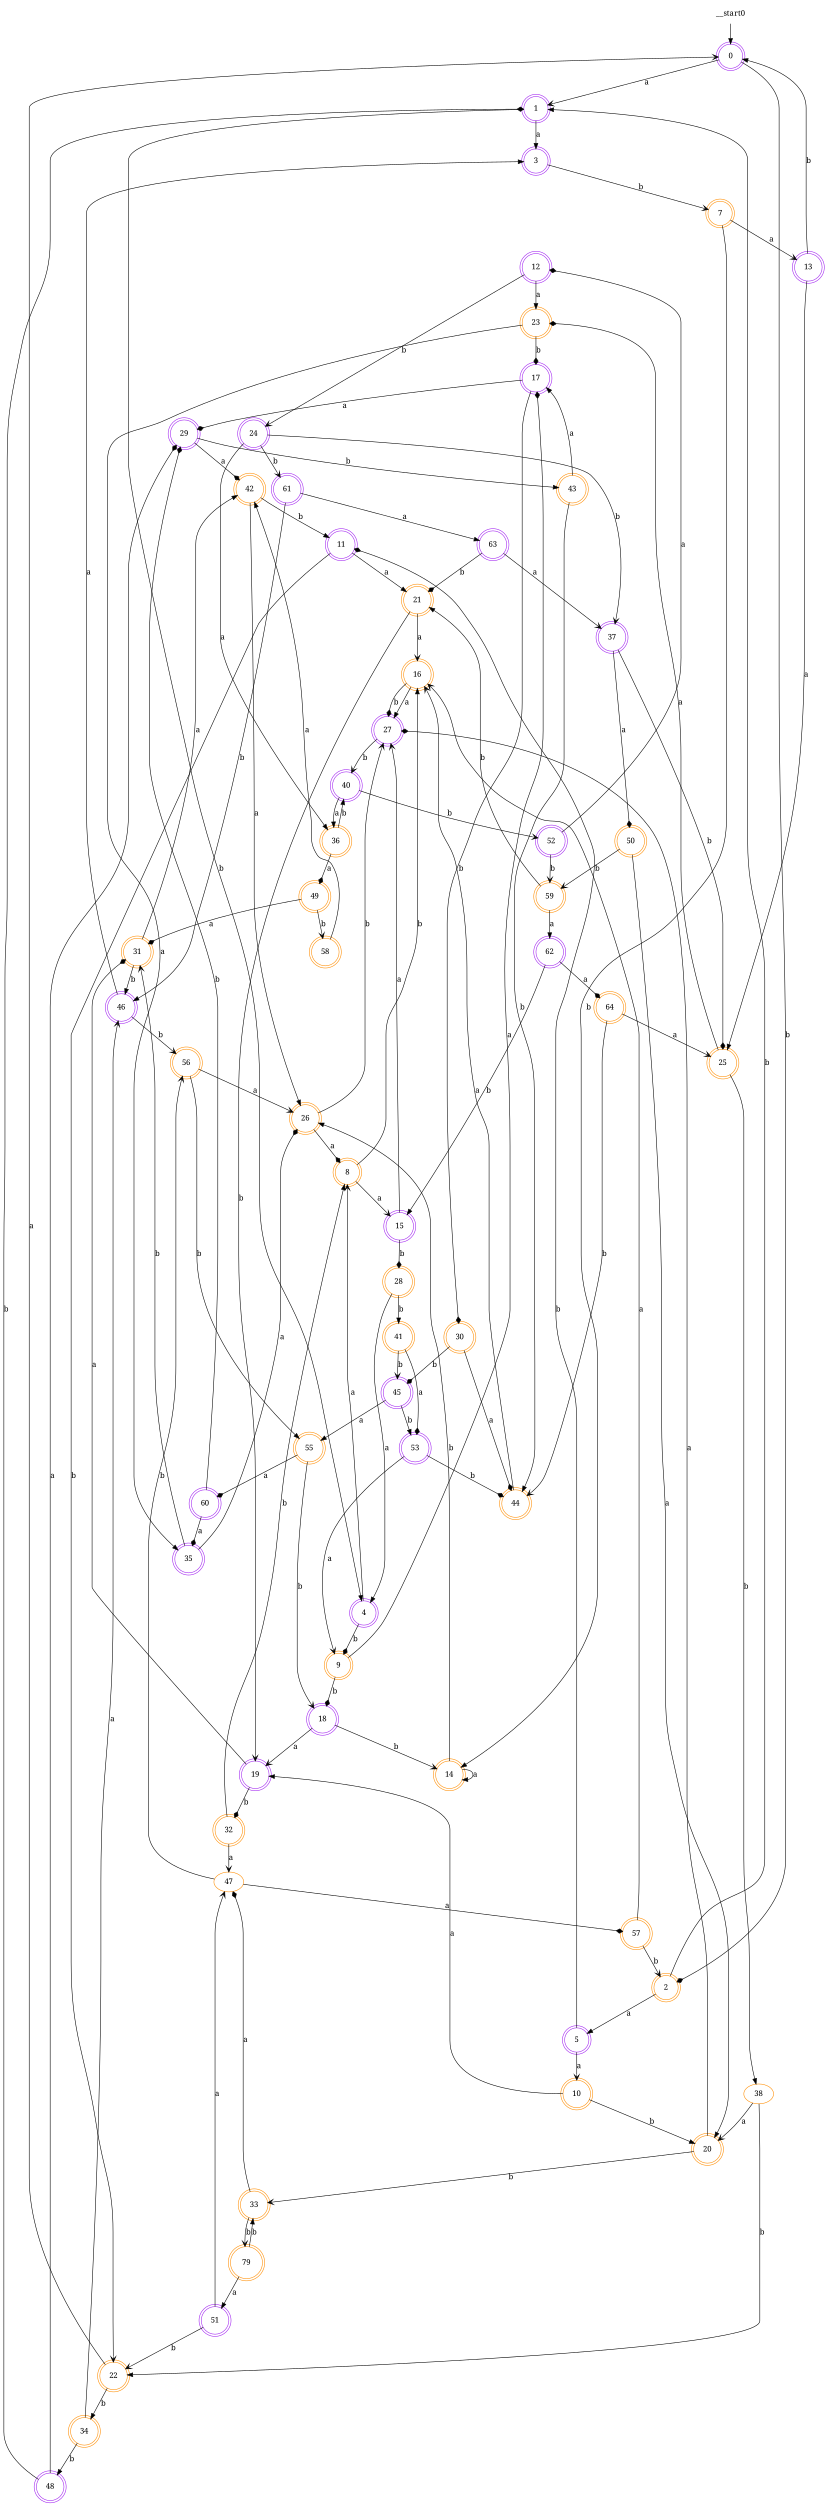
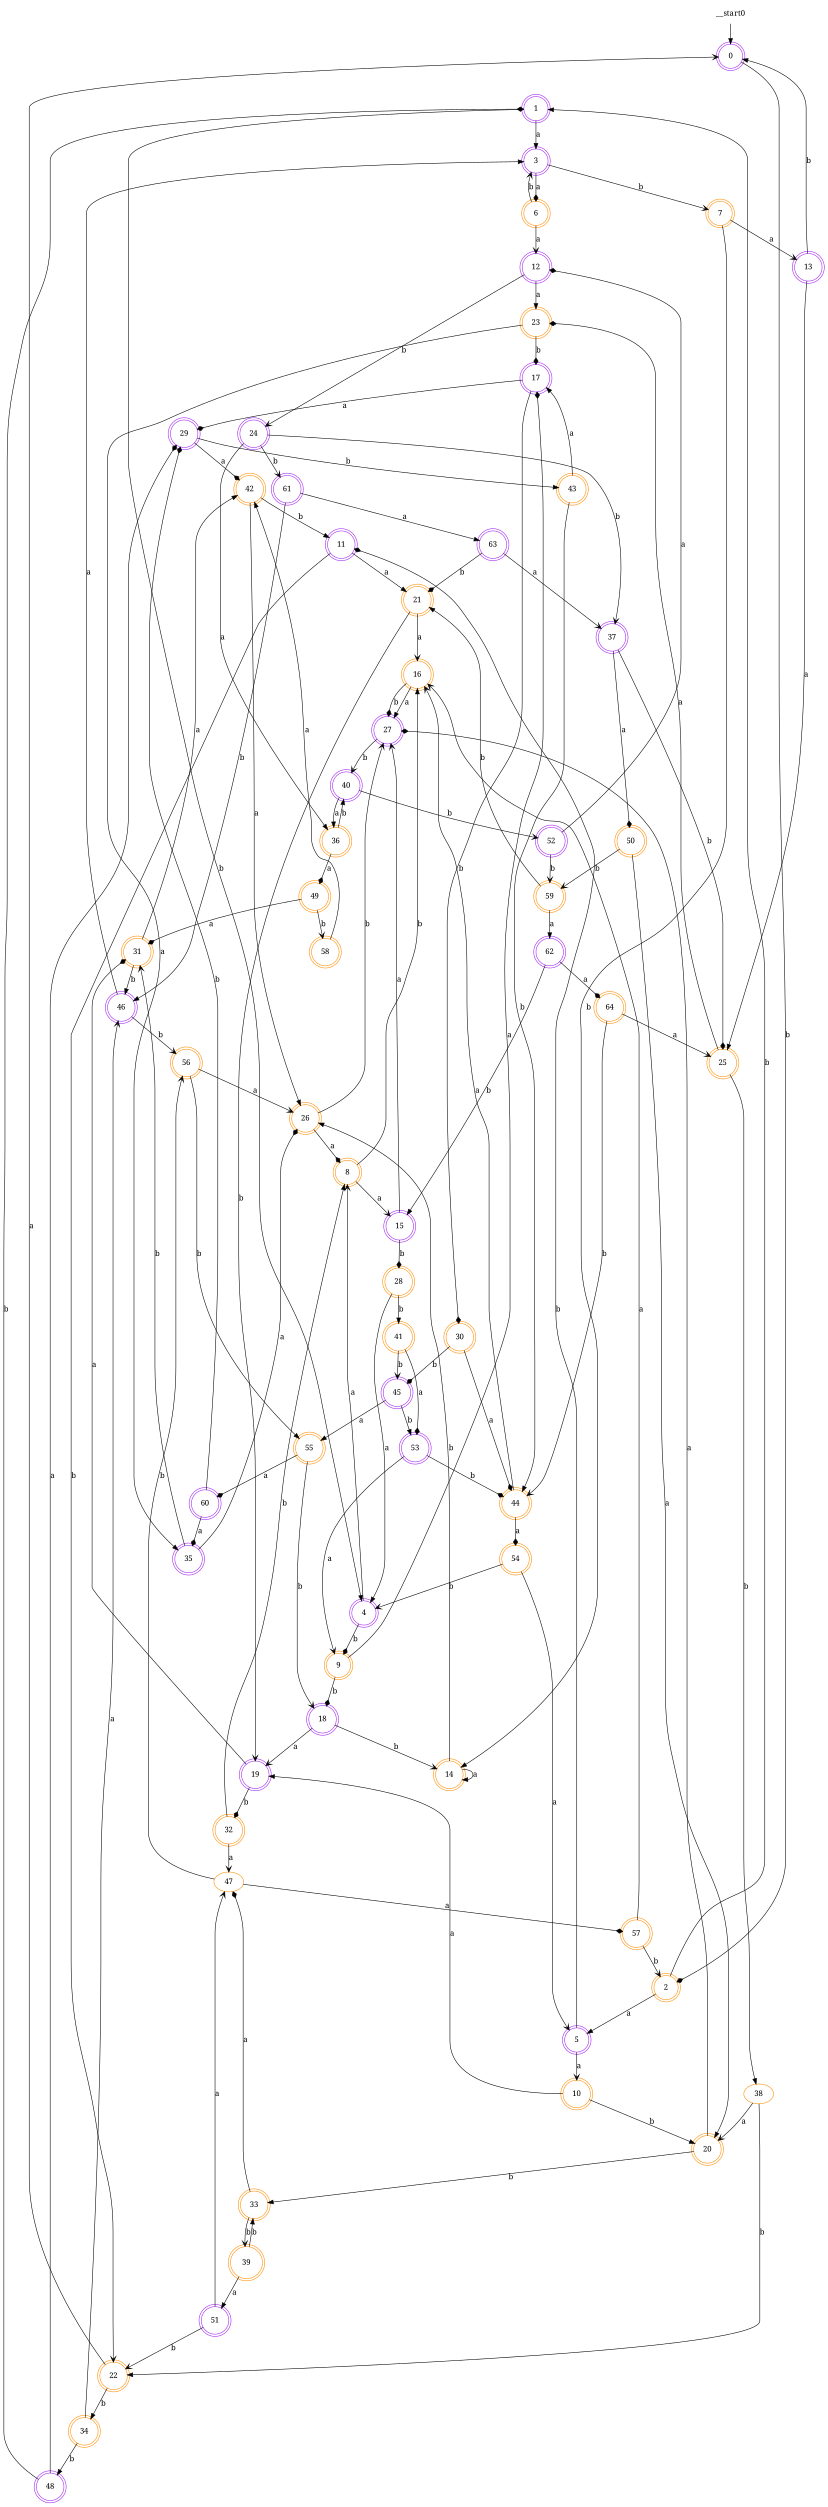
(636, 82) -> none
none -> (536, 213)
none -> (516, 1559)
(484, 2177) -> (484, 2177)
(246, 2263) -> (246, 2263)
